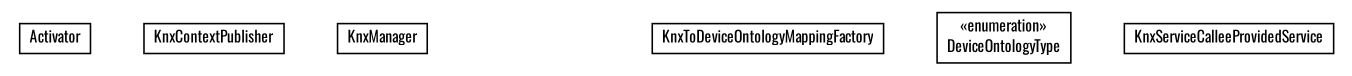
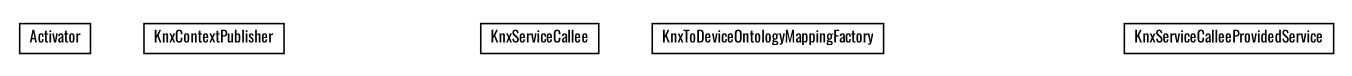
(382, 38) -> none
none -> (539, 38)
(1003, 38) -> none
